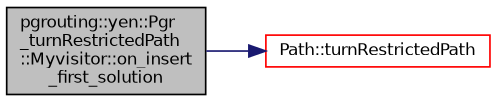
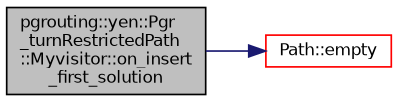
(378, 51) -> (329, 51)
